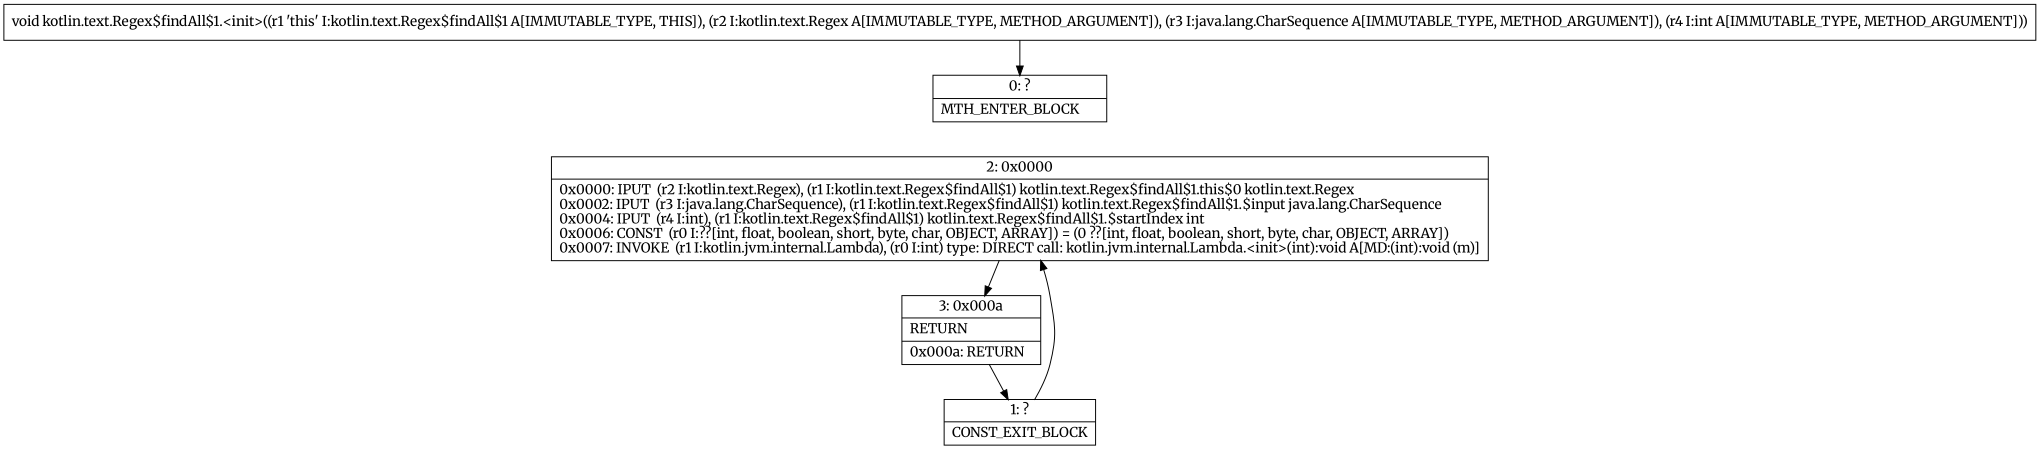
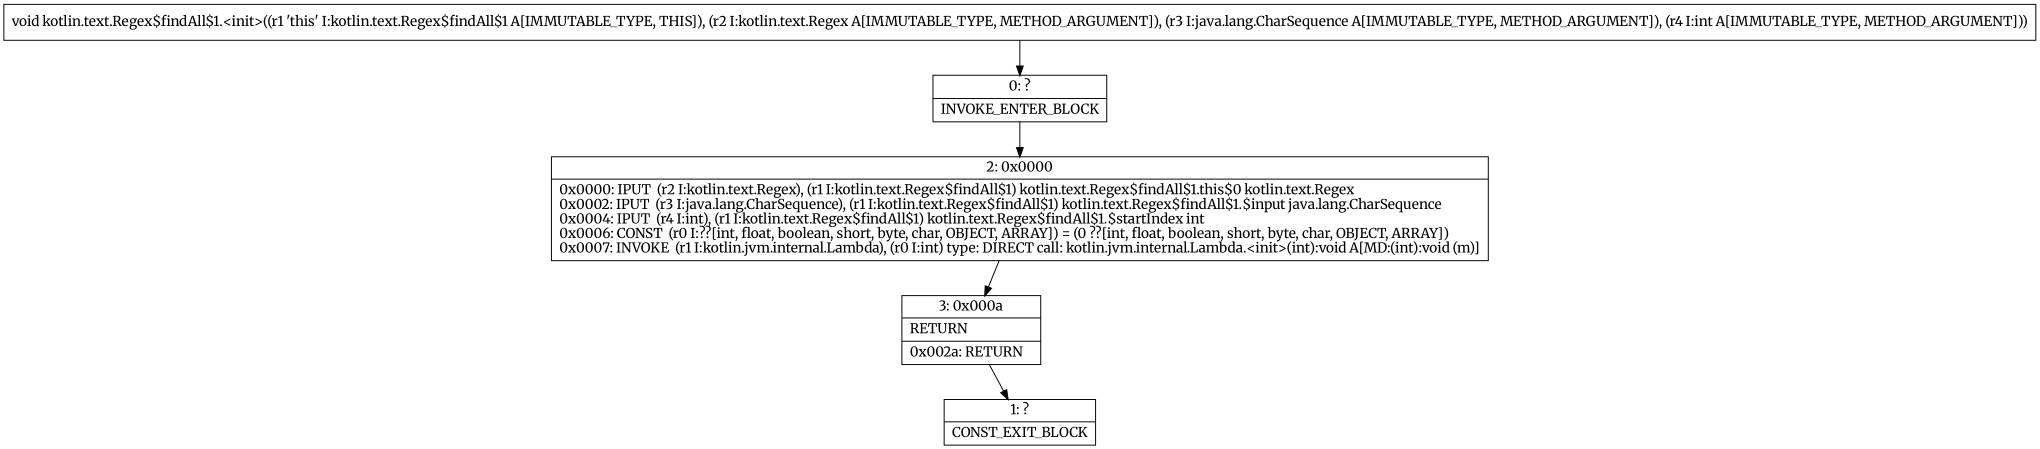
(1010, 110) -> (1020, 110)
(1055, 336) -> (1020, 134)
(971, 352) -> (971, 352)
